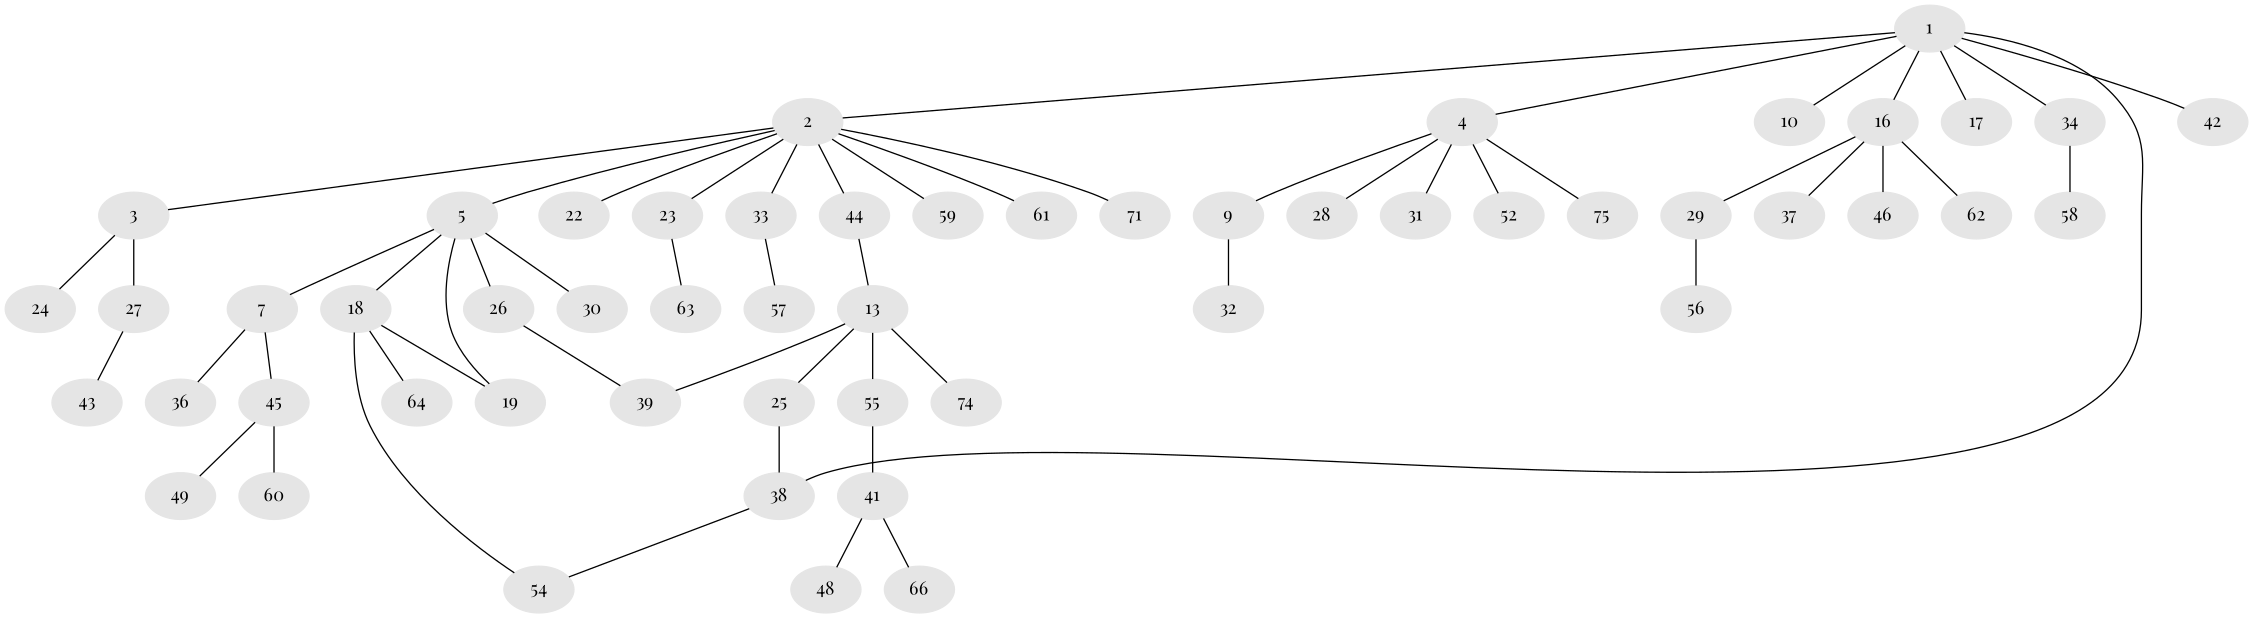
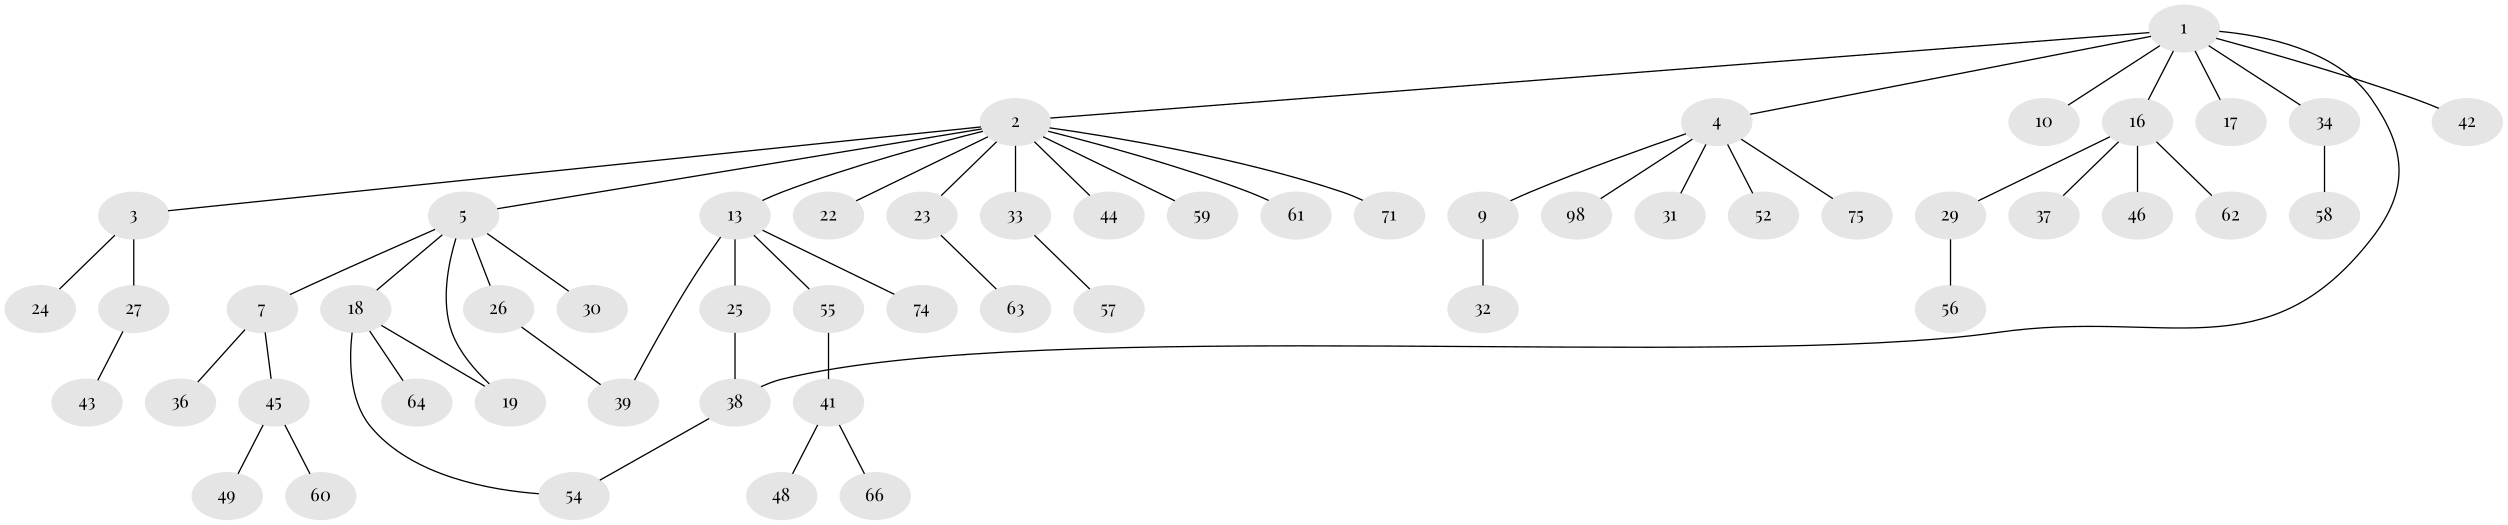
(1322, 216) -> (1577, 216)
(864, 262) -> (871, 162)
